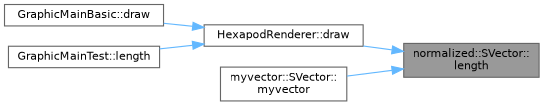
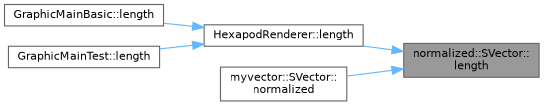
(84, 15) -> (84, 15)
(284, 36) -> (284, 36)
(284, 84) -> (284, 84)
